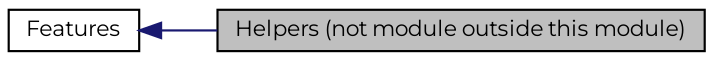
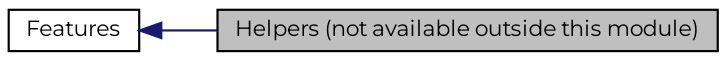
(461, 30) -> (468, 30)
